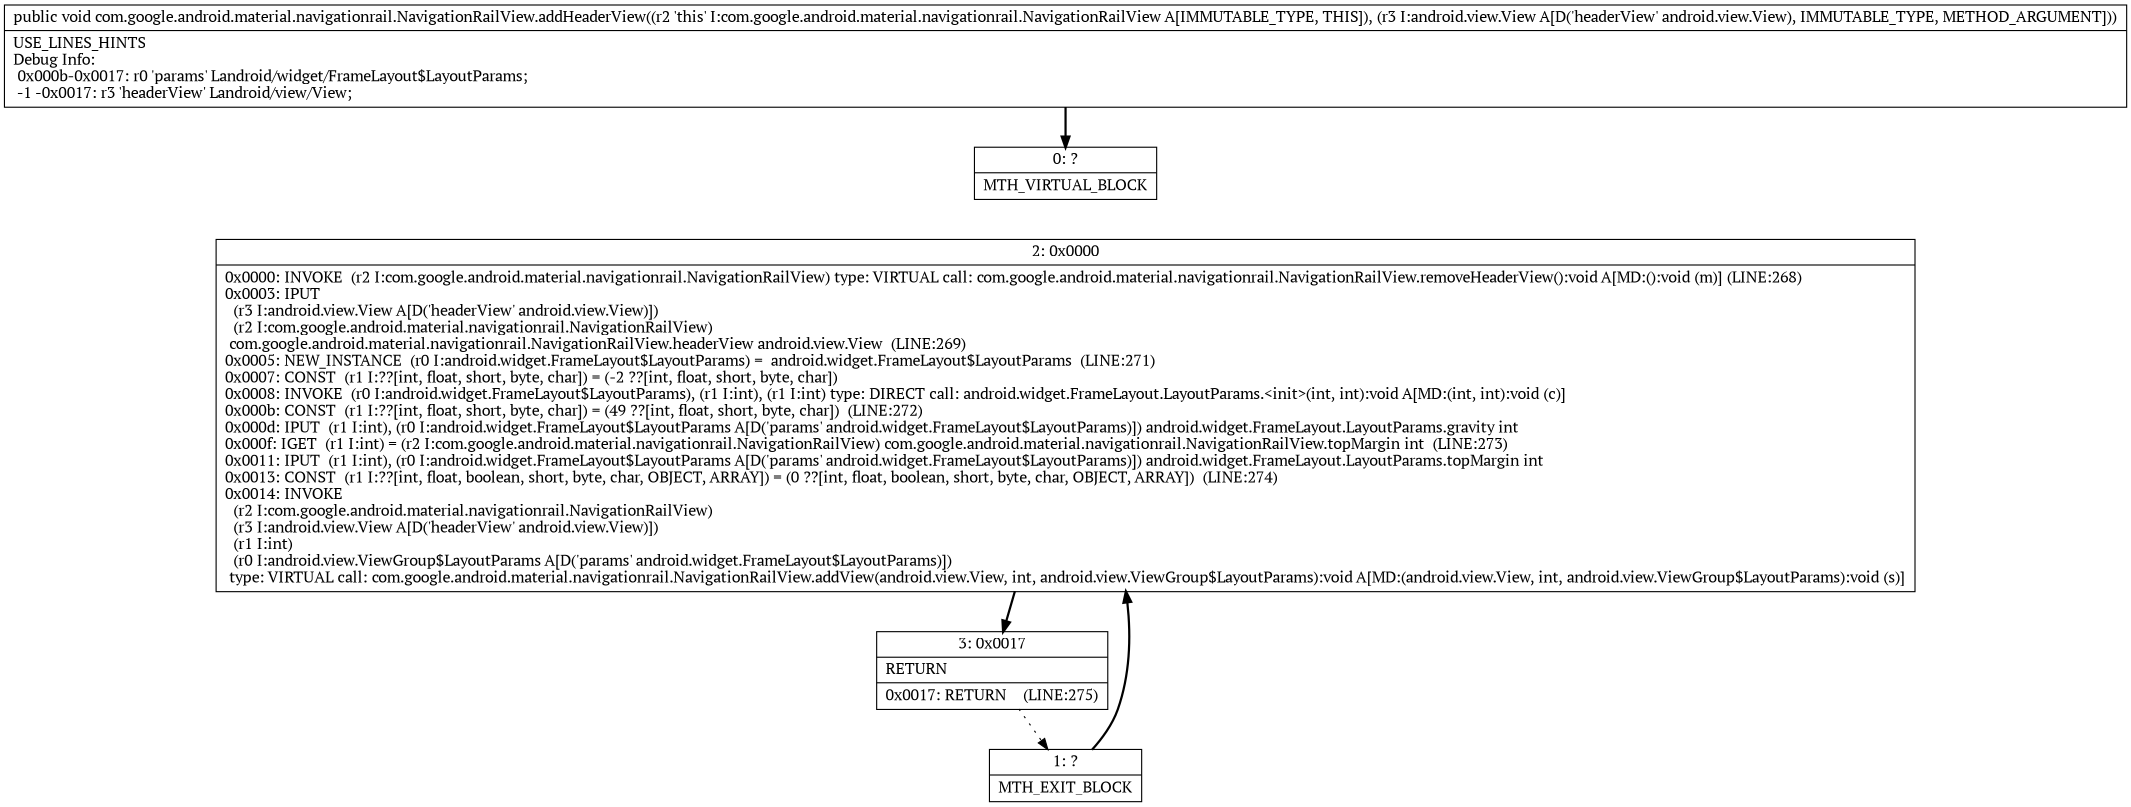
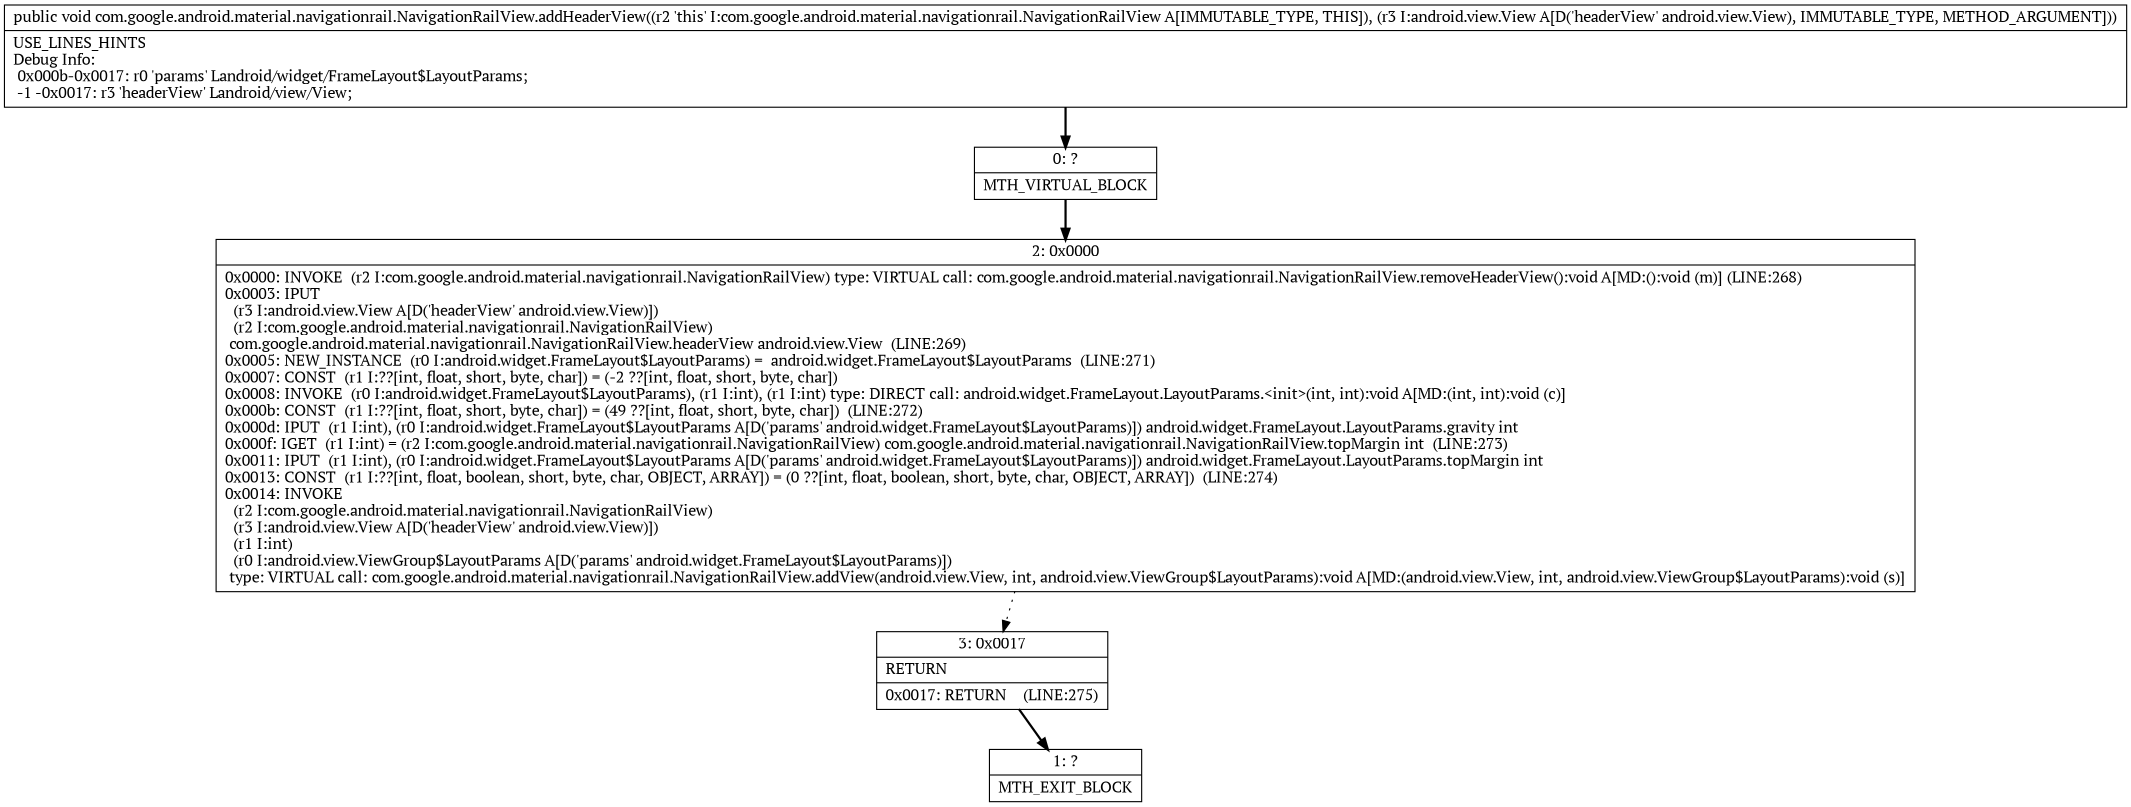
(1011, 606) -> (1011, 606)
(1125, 680) -> (1066, 214)
(1030, 725) -> (1030, 725)
